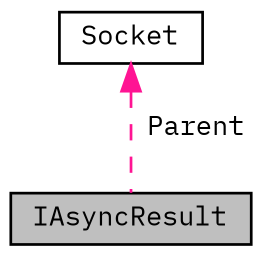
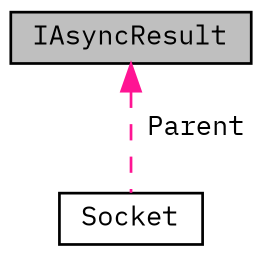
(131, 142) -> (131, 142)
